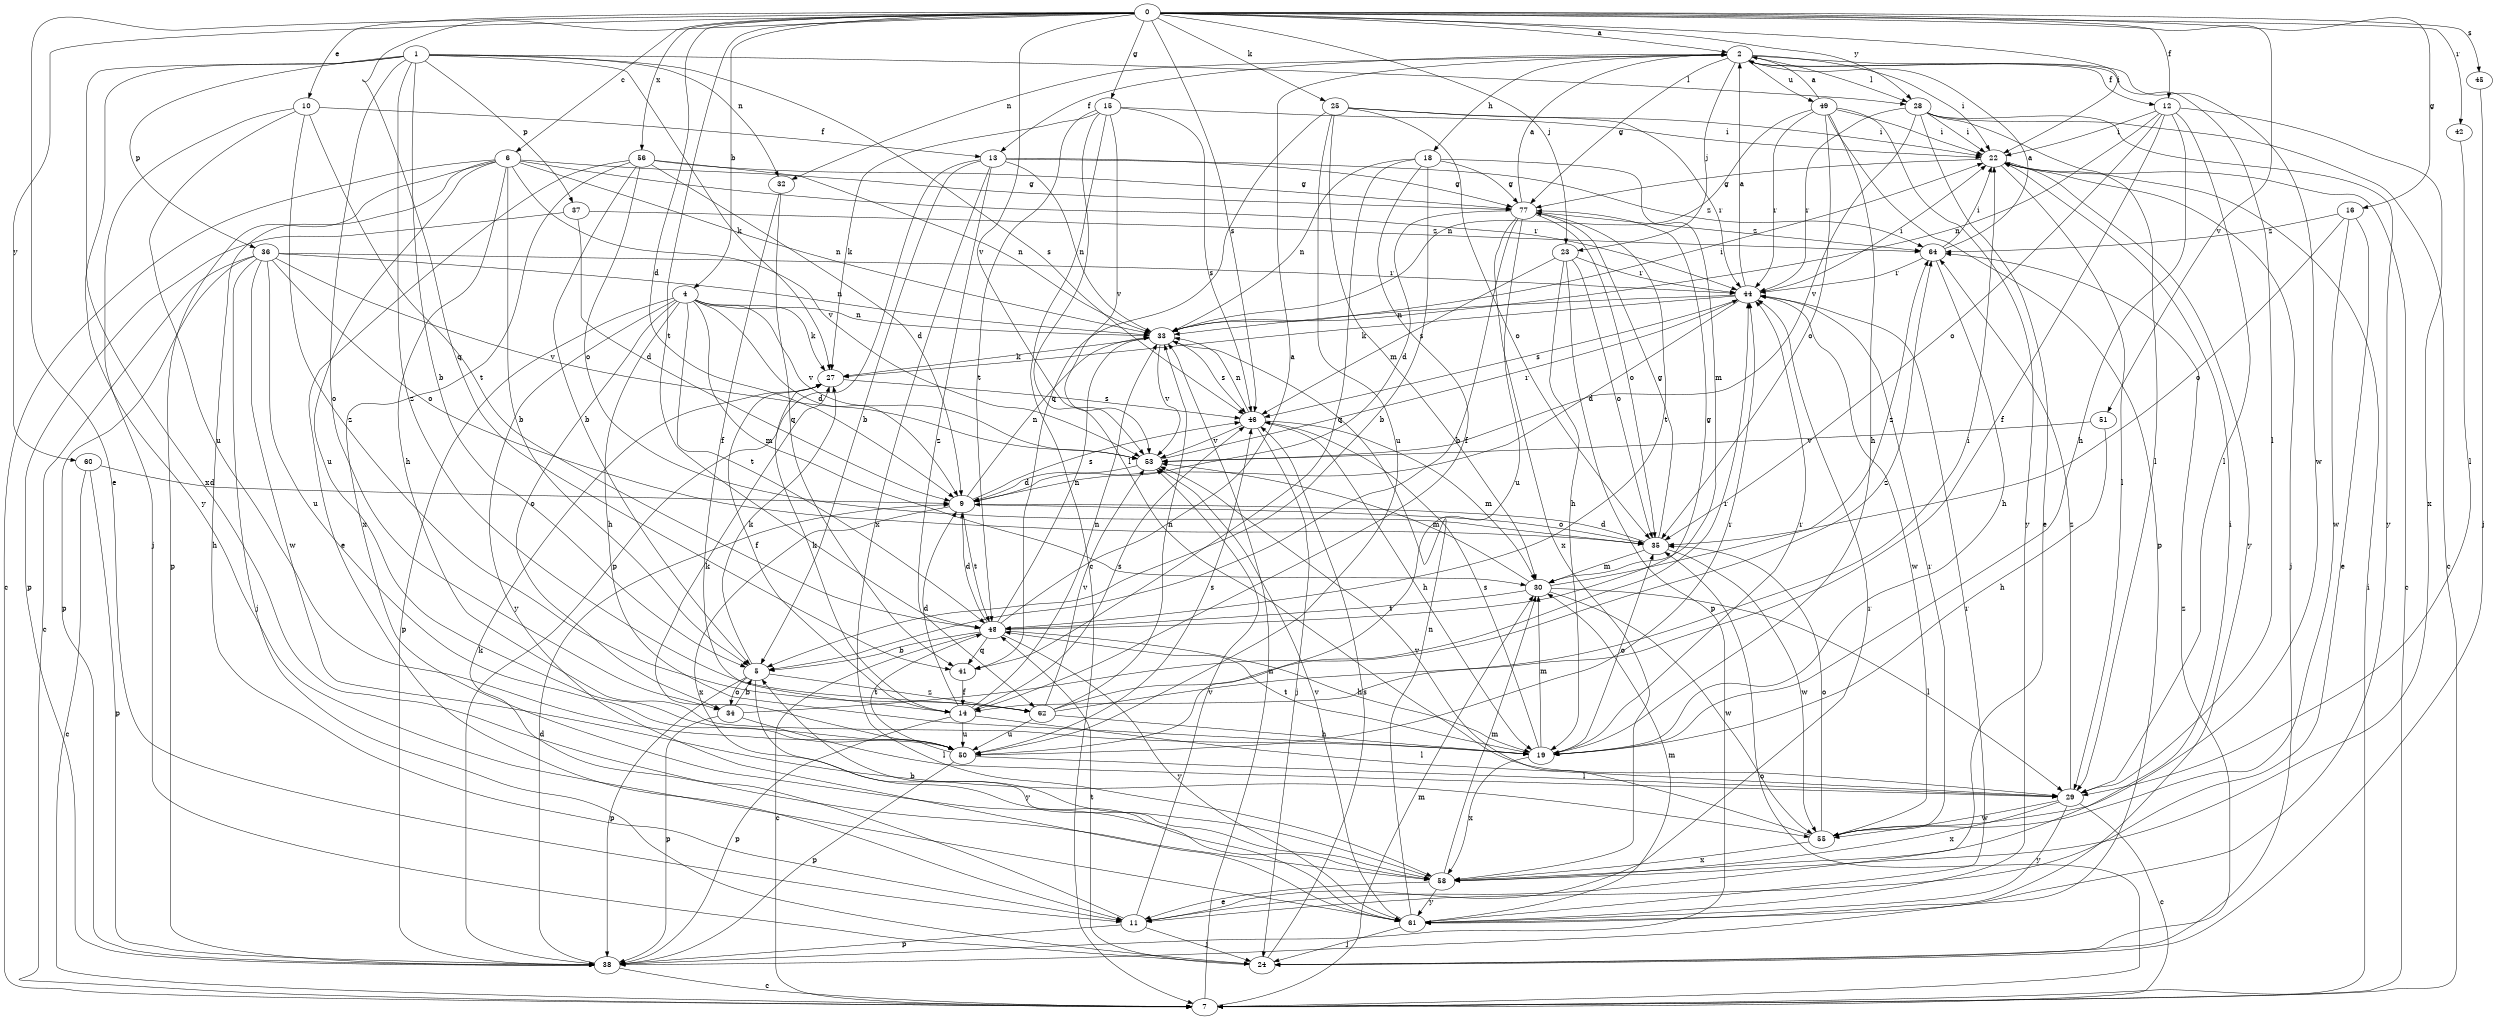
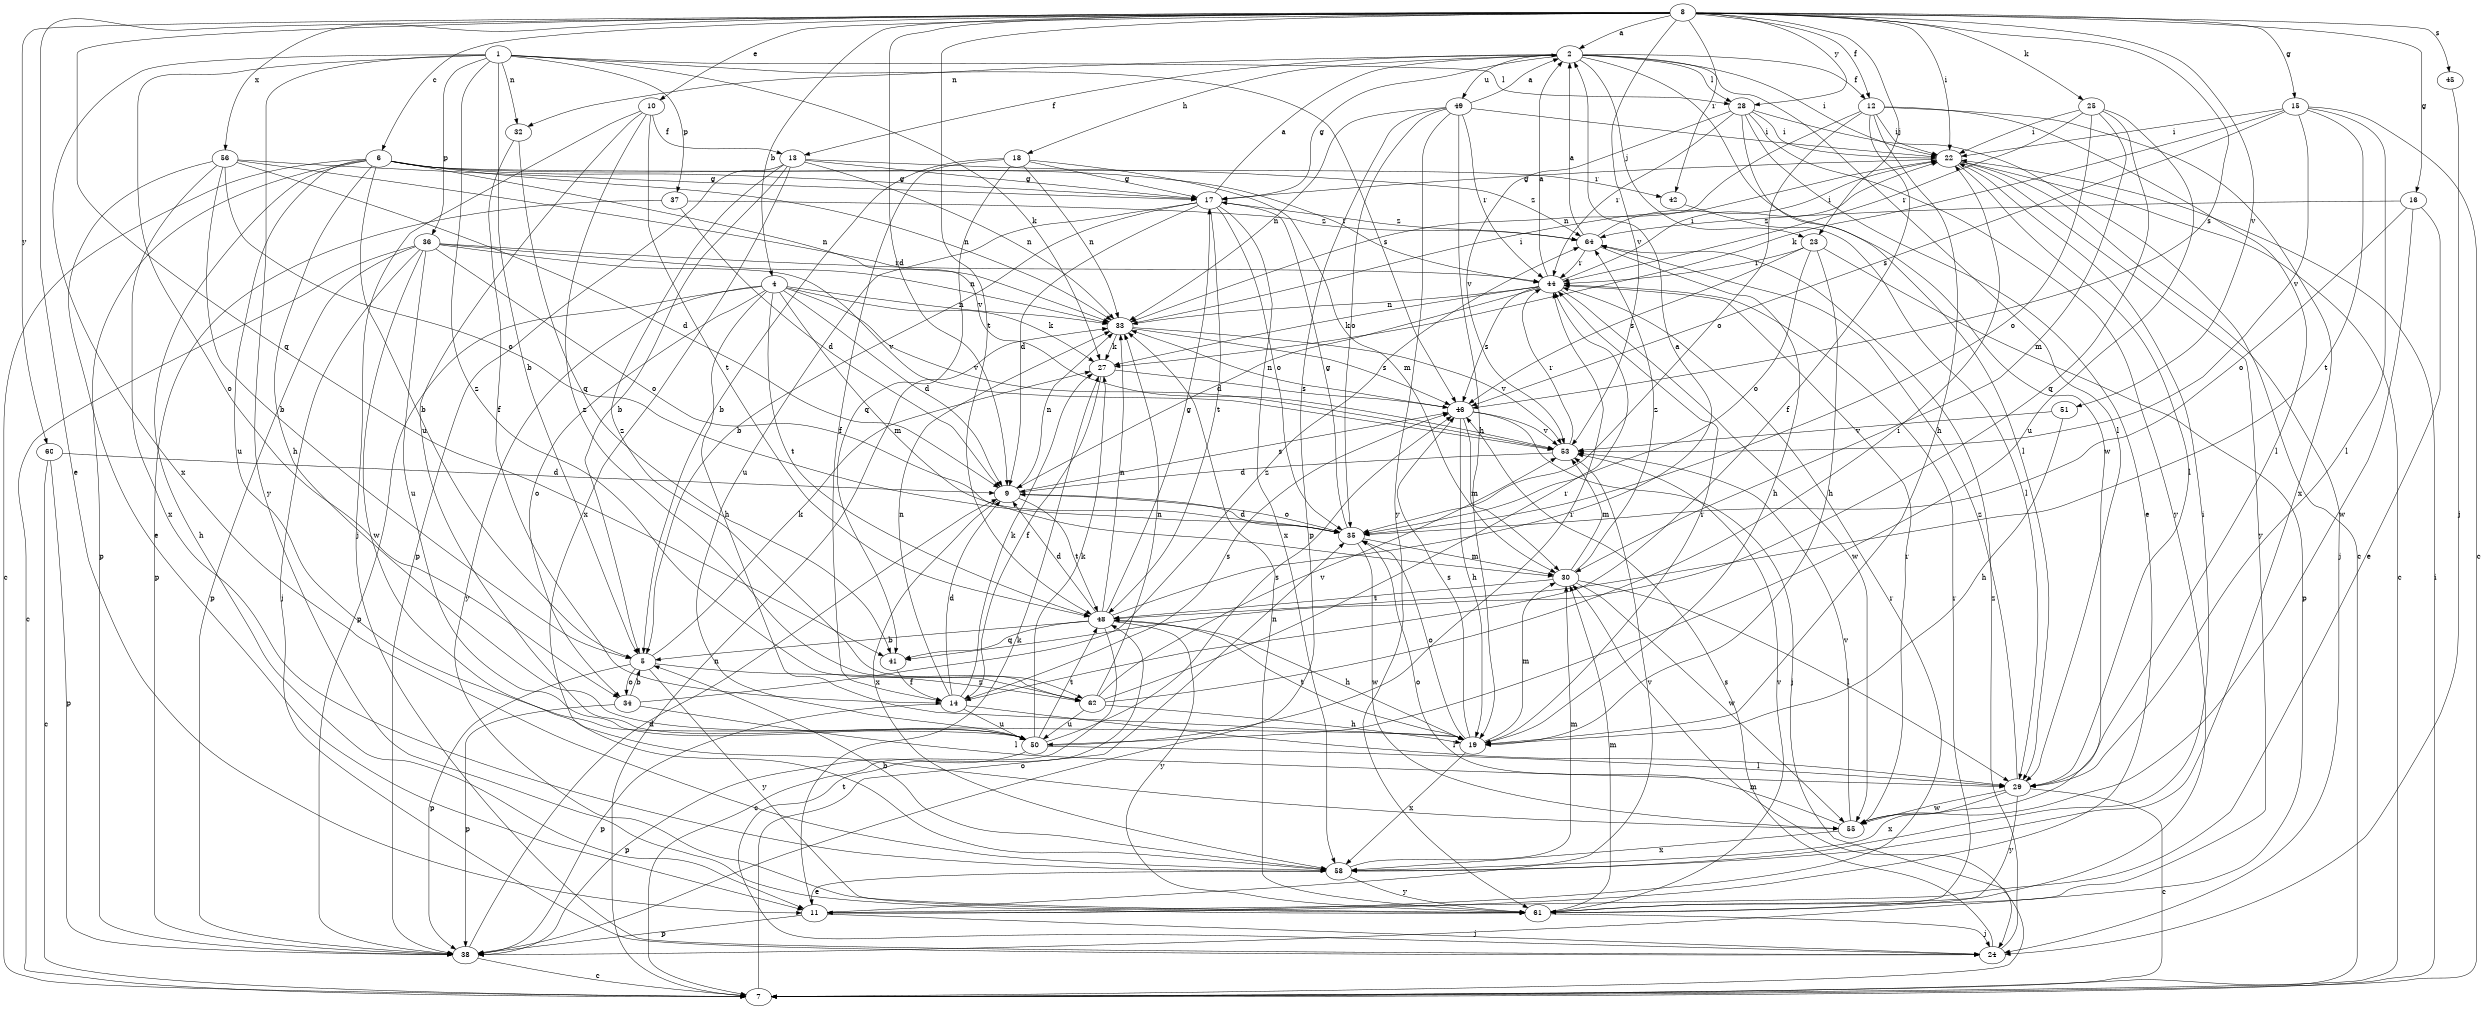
(1147, 13) -> (1683, 13)
none -> (1246, 171)
(1524, 211) -> (1209, 200)
